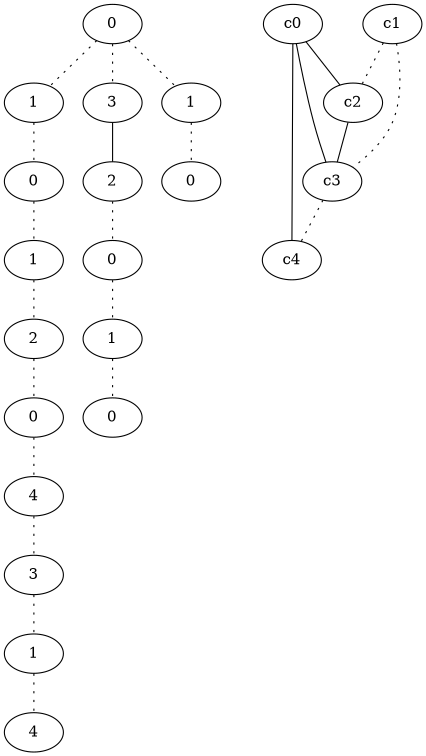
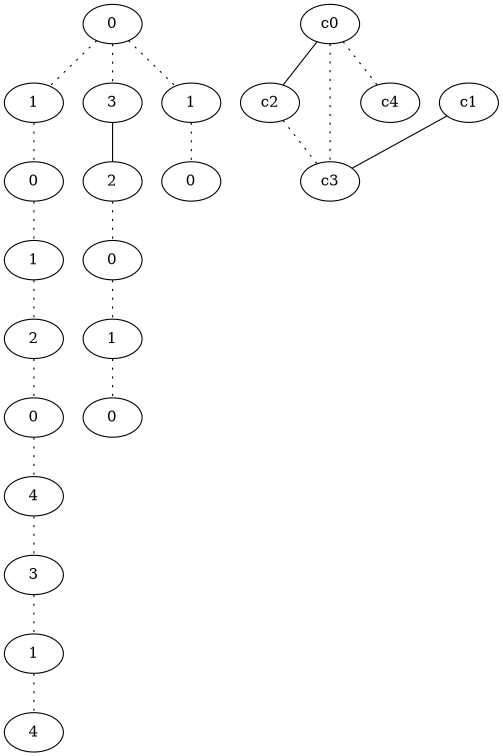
(373, 63) -> none
(309, 104) -> (330, 103)
(396, 113) -> (400, 142)
(292, 142) -> (360, 63)
(343, 142) -> (300, 142)
(312, 221) -> none
